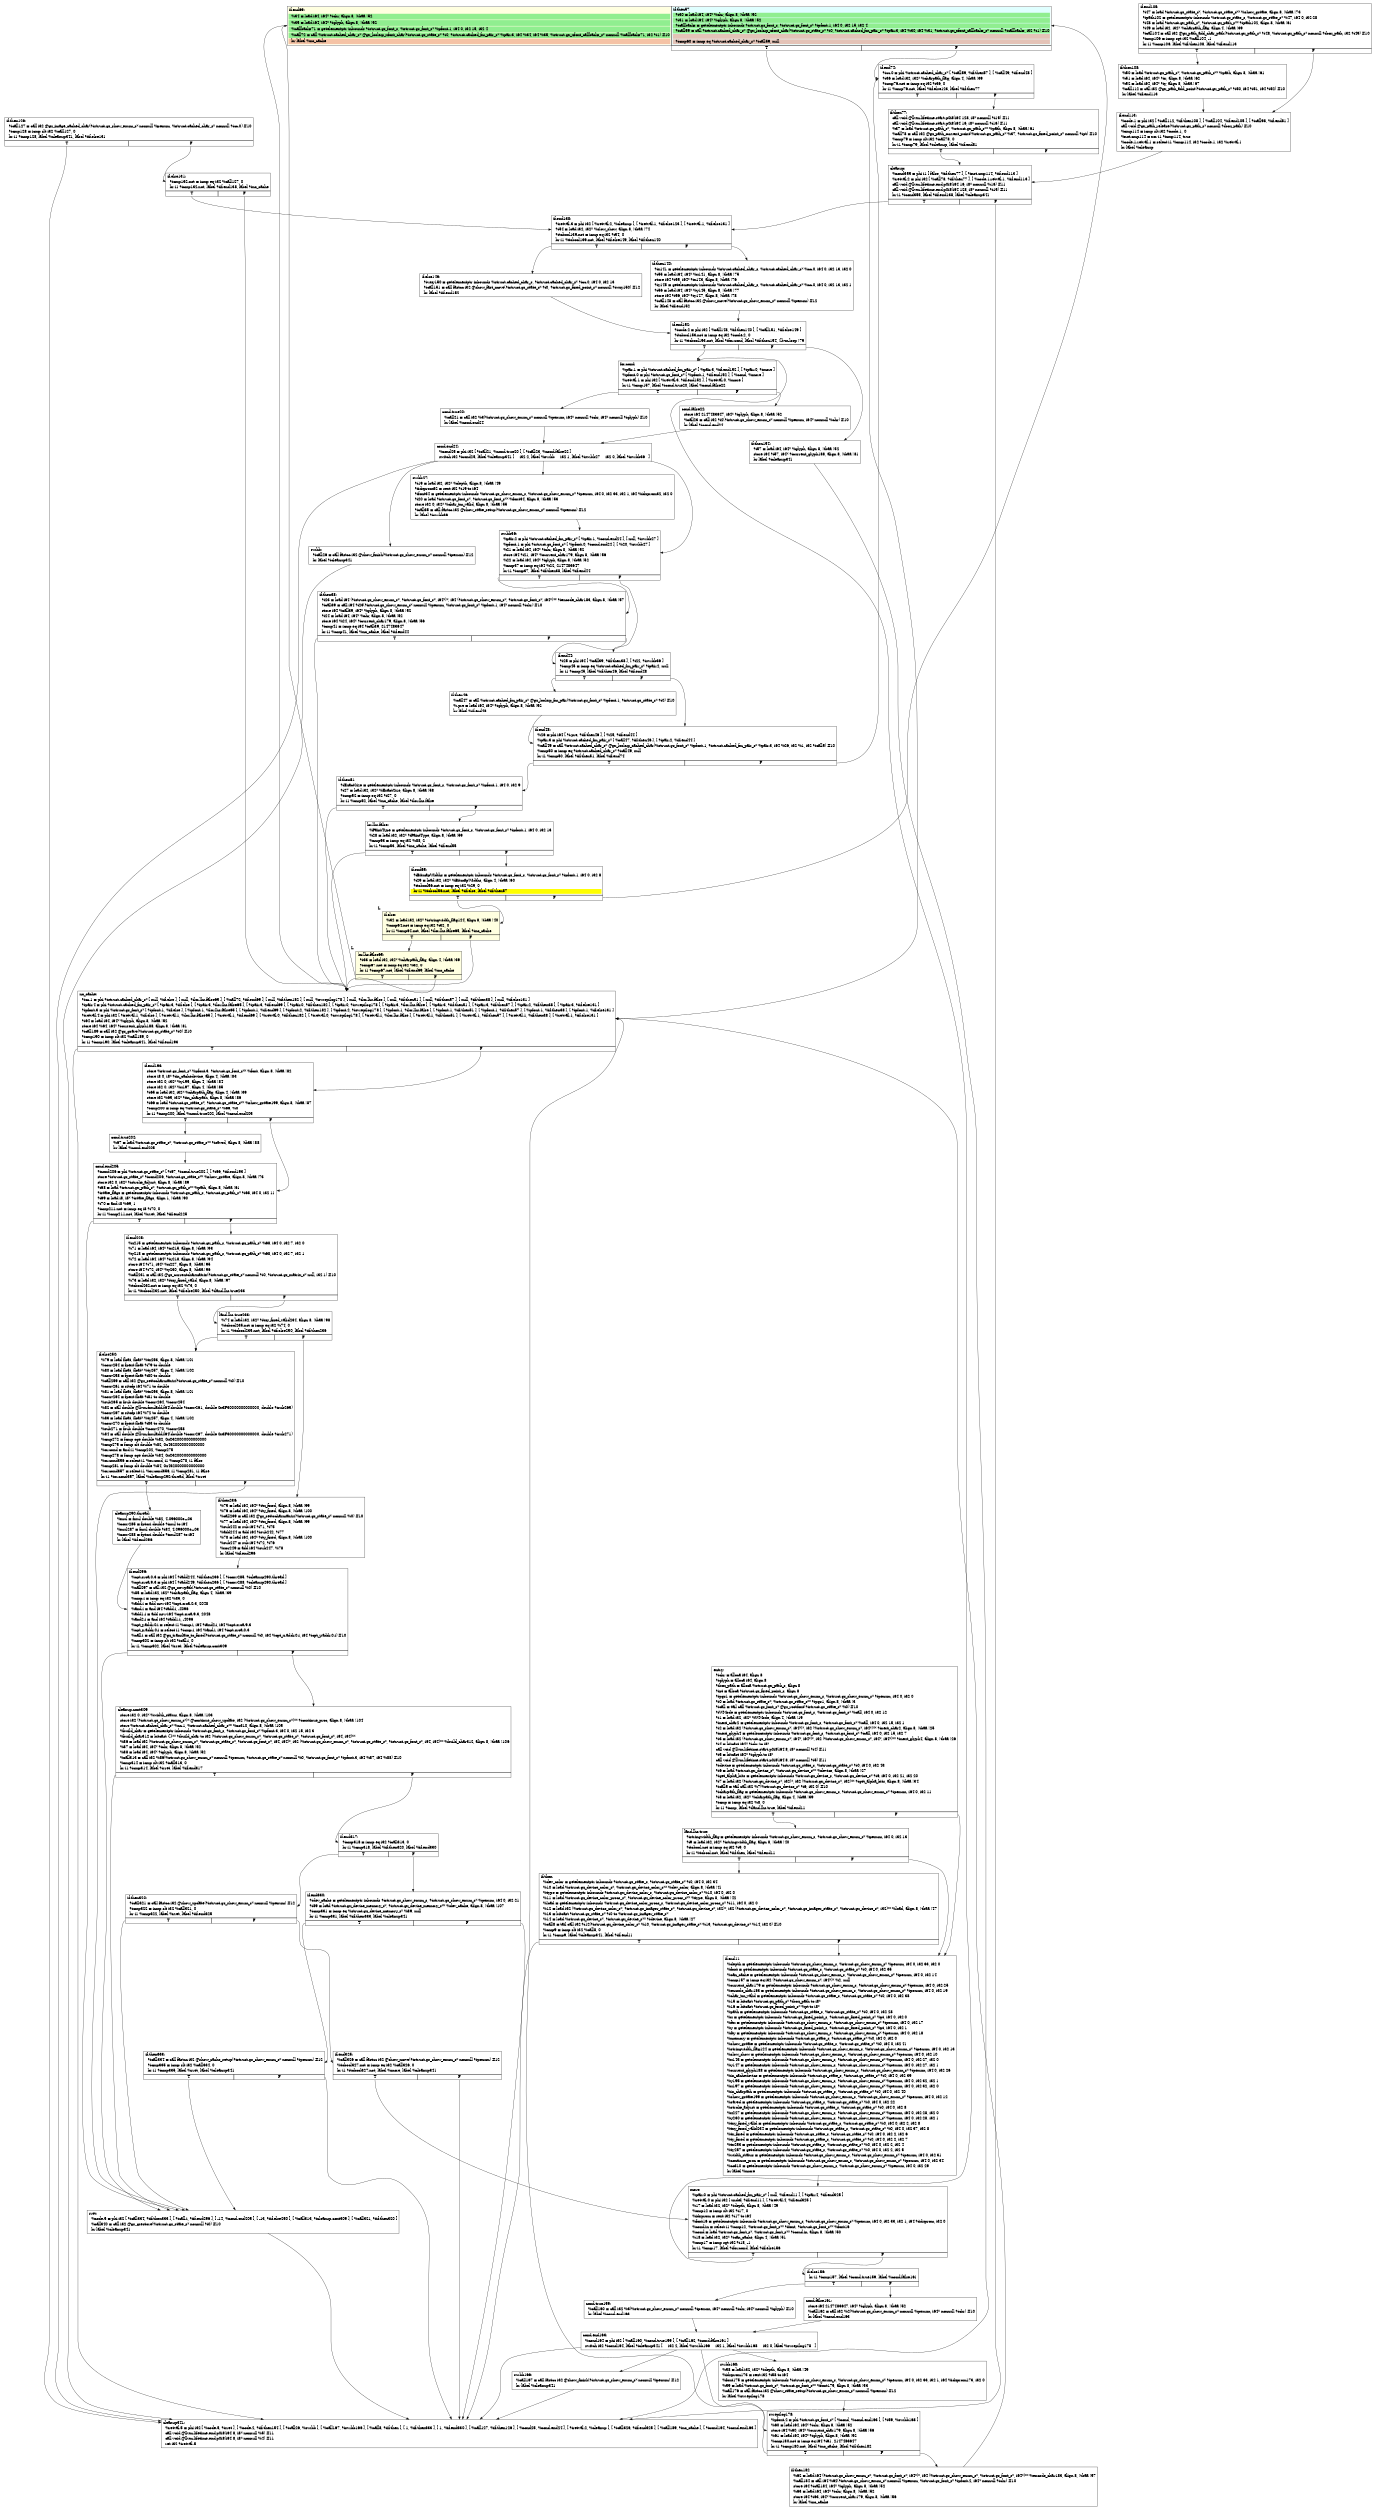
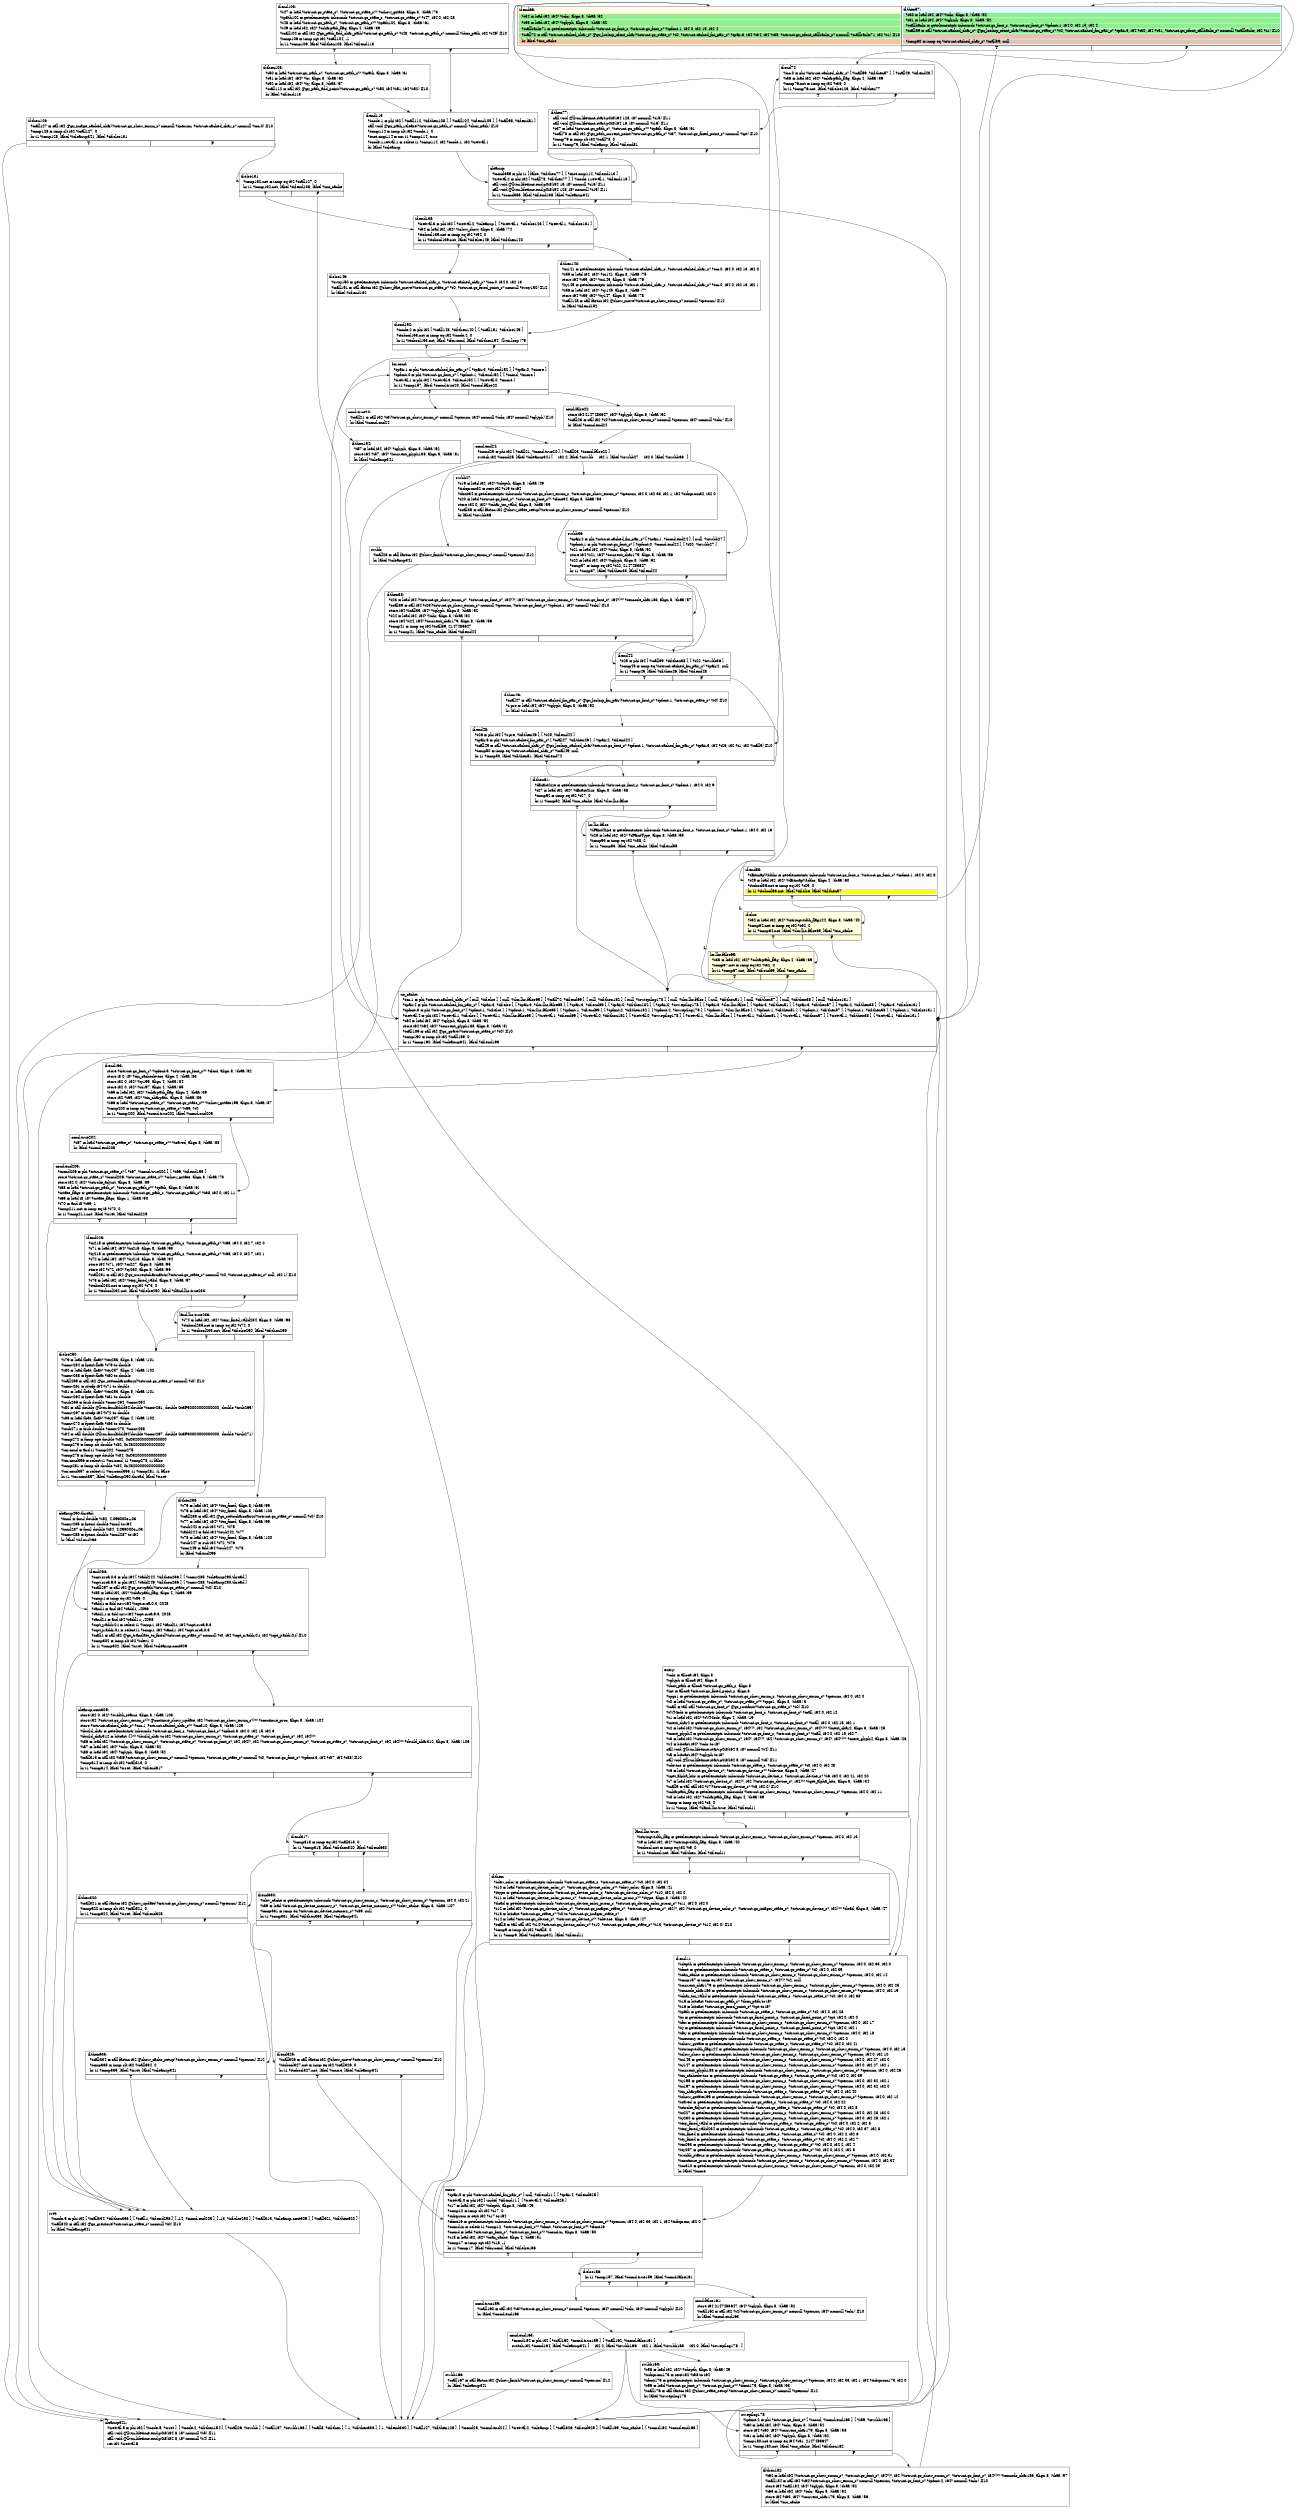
(161, 1641) -> (121, 1641)
(112, 2005) -> none
